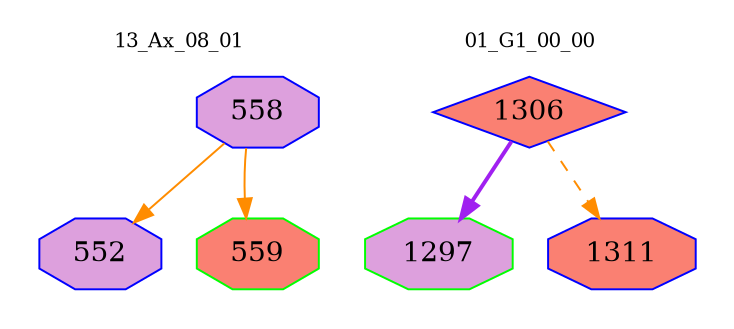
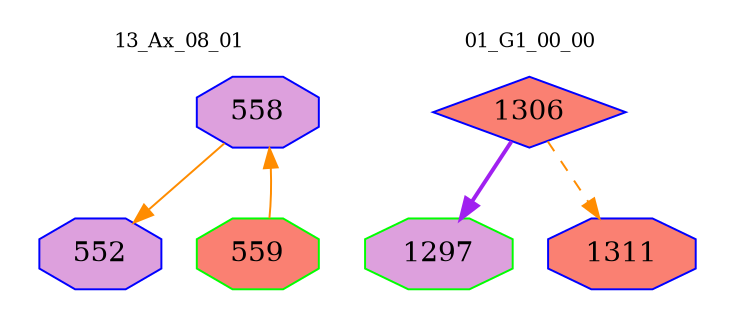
(245, 173) -> (271, 193)
